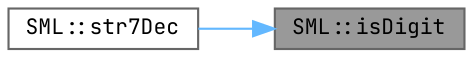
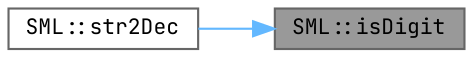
(103, 29) -> (103, 29)
